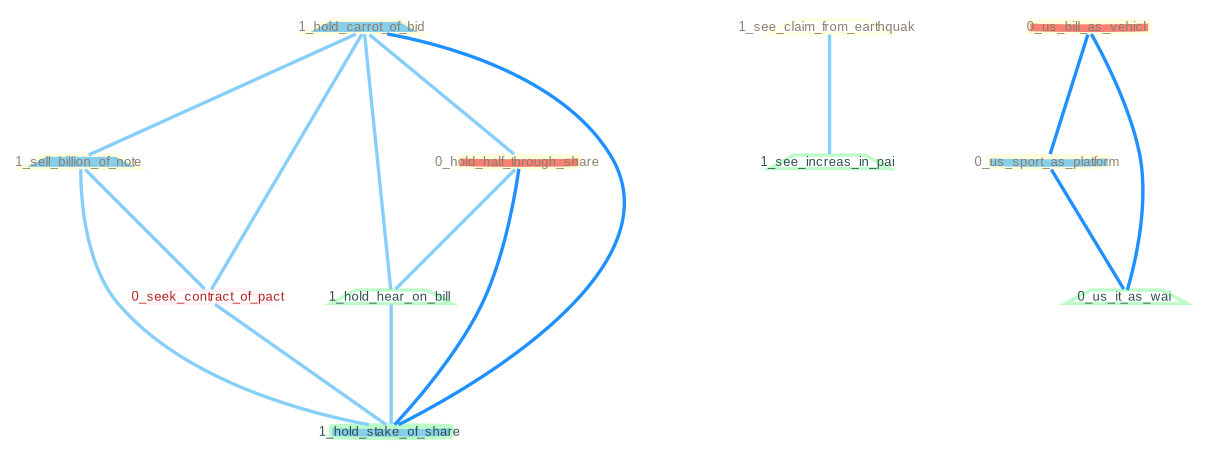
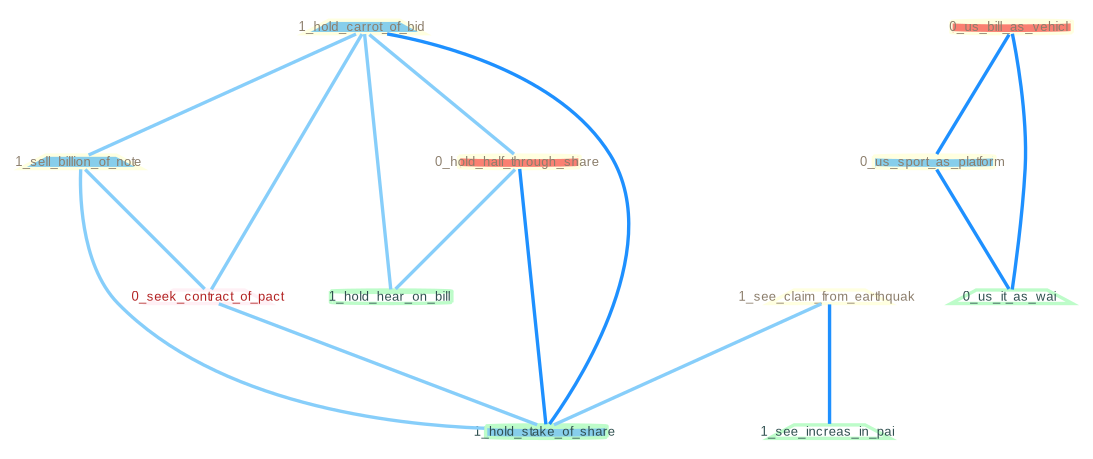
(830, 94) -> (830, 364)
(391, 297) -> (391, 297)
(391, 364) -> (688, 364)
